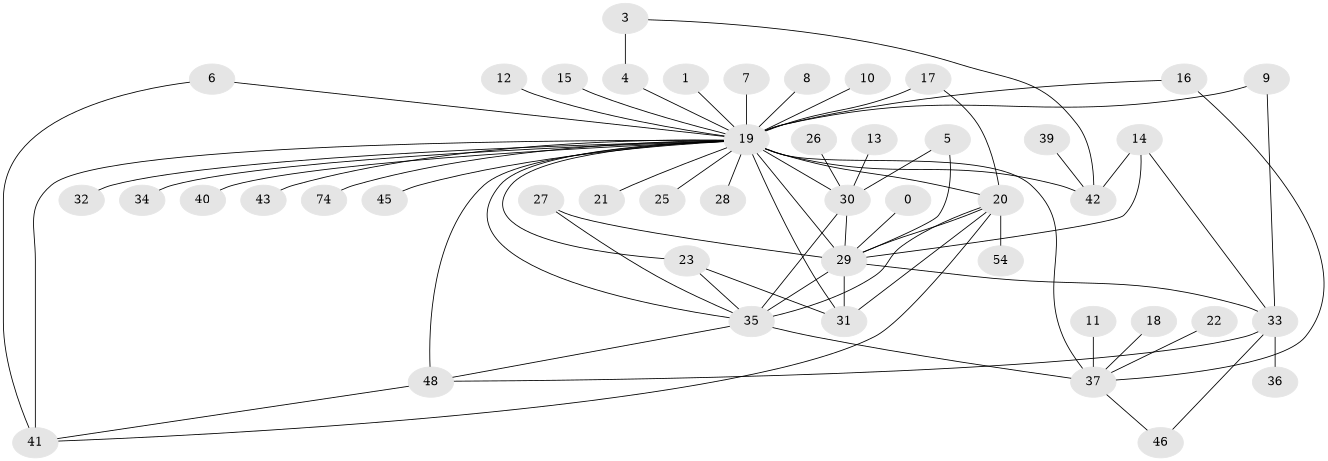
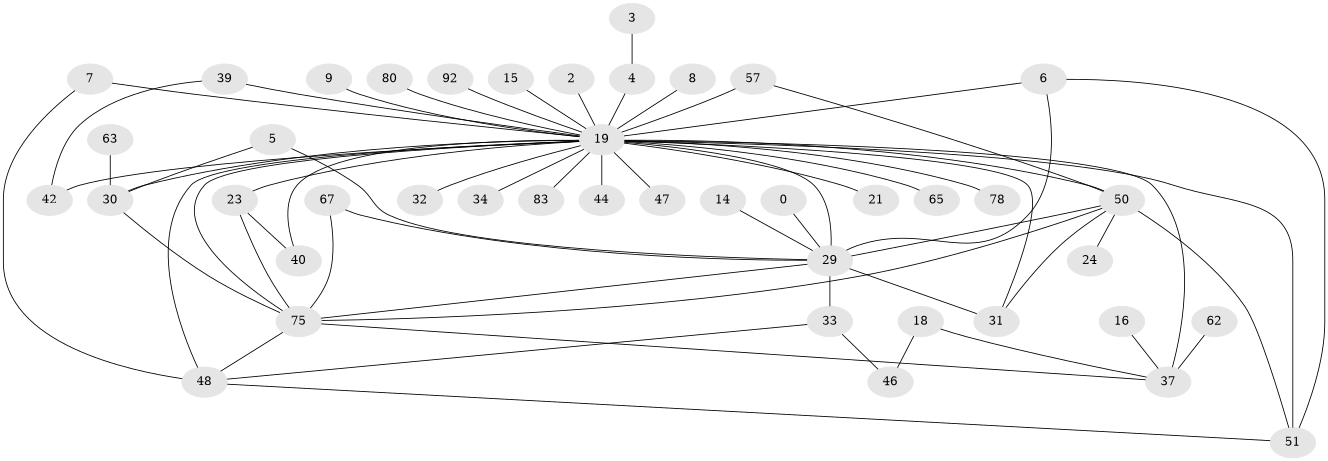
(903, 50) -> none
(504, 79) -> (450, 79)
(686, 79) -> (571, 79)
(868, 79) -> (390, 79)
(928, 79) -> (753, 79)
(962, 95) -> (387, 109)
(814, 140) -> none
(874, 140) -> (110, 140)
(1116, 170) -> none
(263, 200) -> (541, 200)
(324, 200) -> (602, 200)
(385, 200) -> (662, 200)
(541, 200) -> (327, 200)
(662, 200) -> (937, 200)
(723, 200) -> (997, 200)
(1001, 200) -> (1122, 200)
(1271, 200) -> none
(846, 231) -> (1002, 235)
(1207, 231) -> none
(1001, 261) -> (1090, 261)
none -> (7, 278)
(765, 291) -> (267, 231)
(752, 322) -> (299, 322)
(1093, 322) -> none
(1215, 322) -> (1215, 322)
(1275, 382) -> none
(1127, 412) -> (906, 352)
(35, 443) -> (1293, 443)
